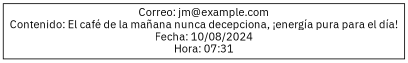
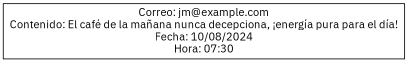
(204, 49) -> (204, 49)
